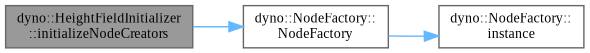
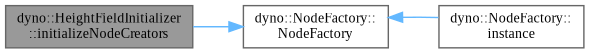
(406, 36) -> (421, 17)
